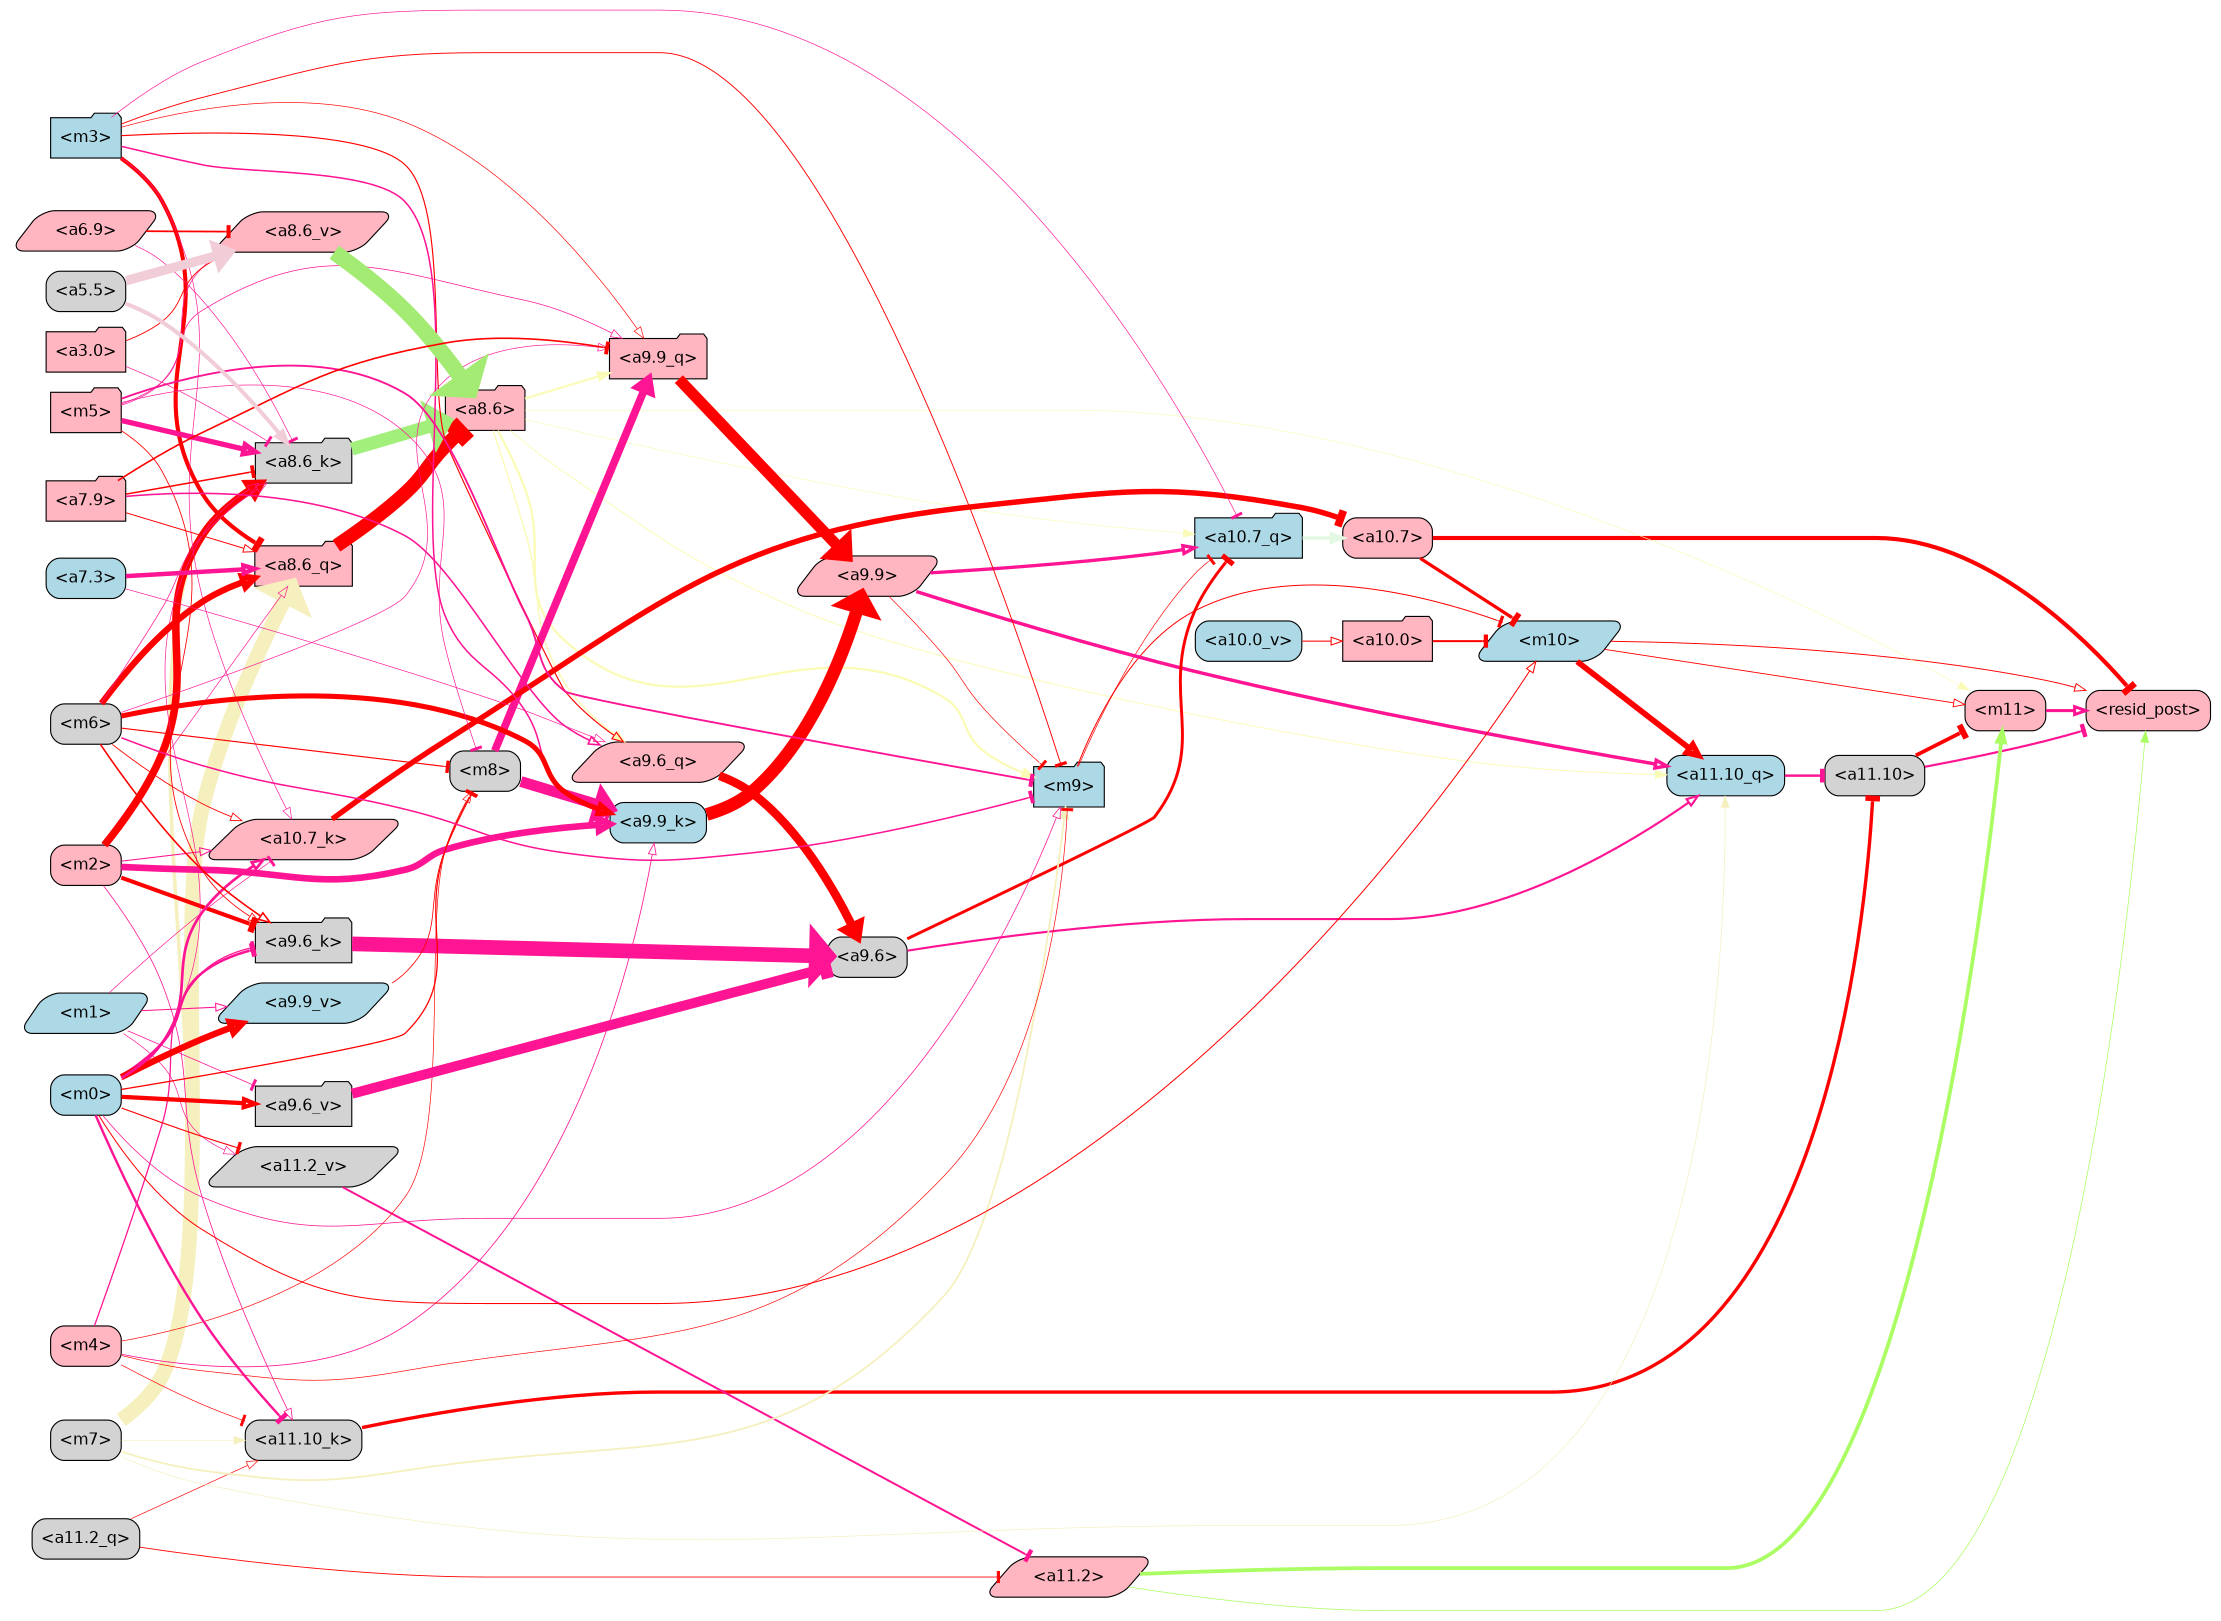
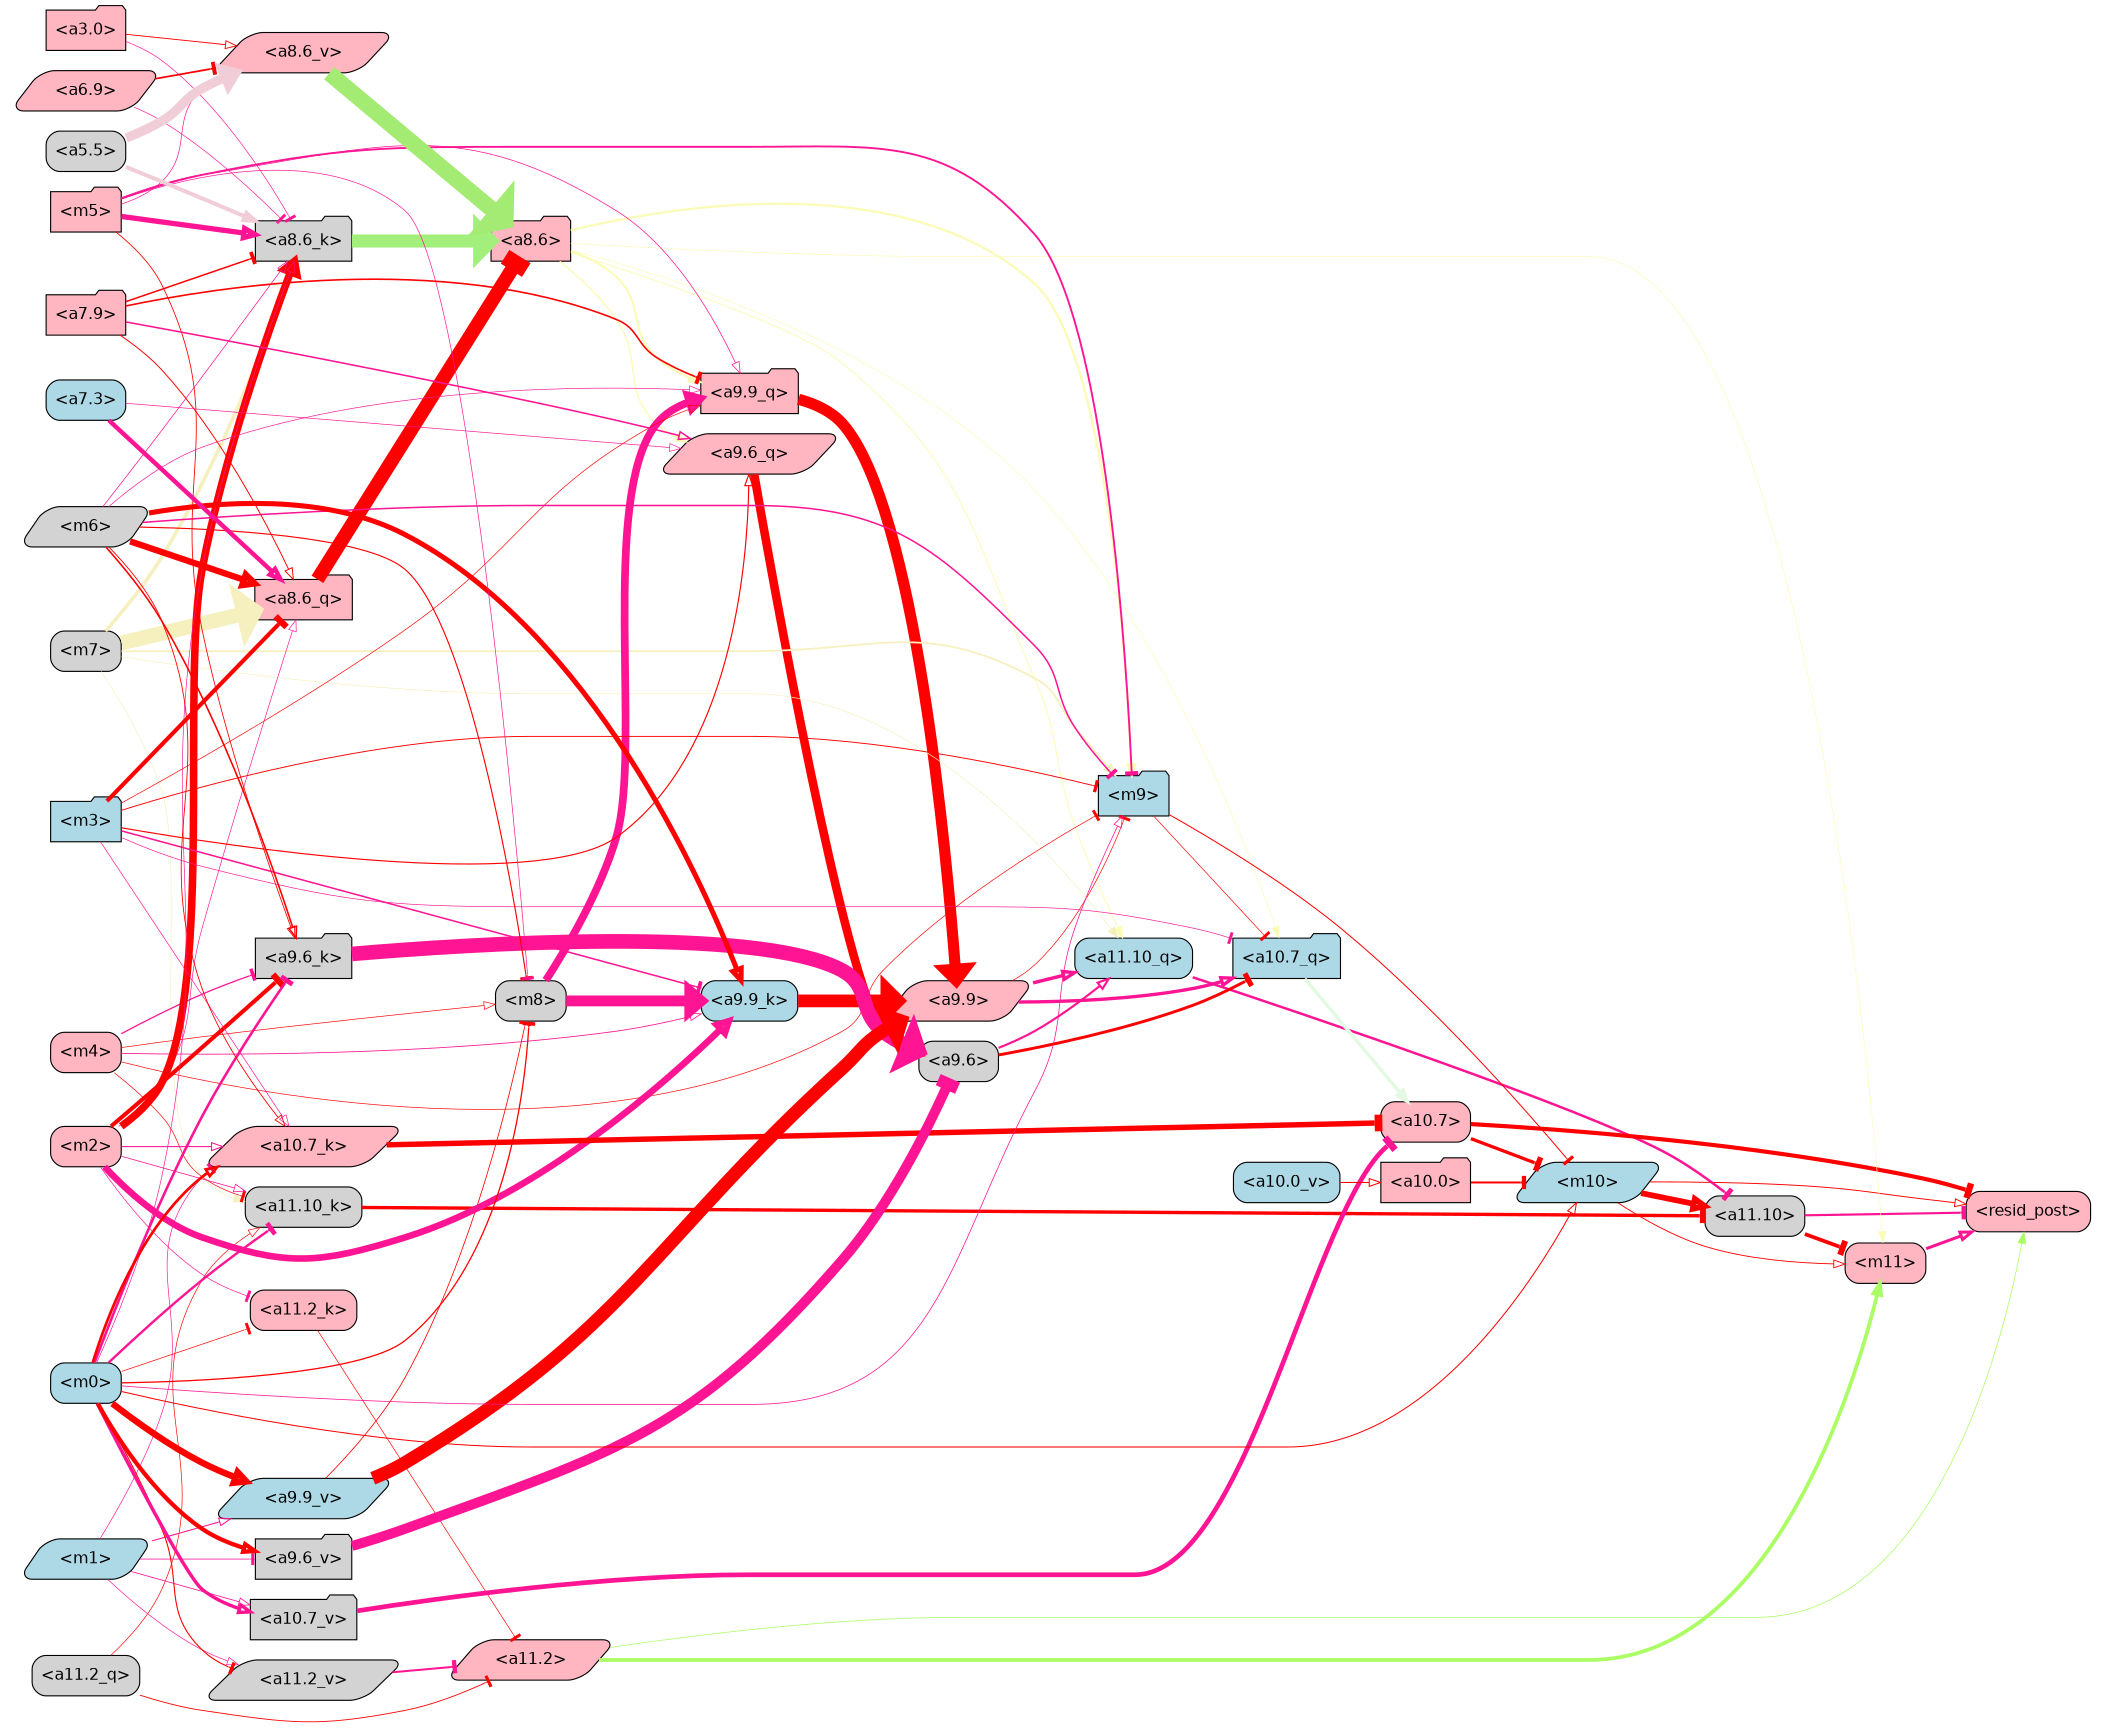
(1633, 705) -> (1667, 1198)
(86, 724) -> (86, 527)
(183, 970) -> (157, 1226)
none -> (646, 1270)
none -> (304, 1310)
none -> (304, 1620)
